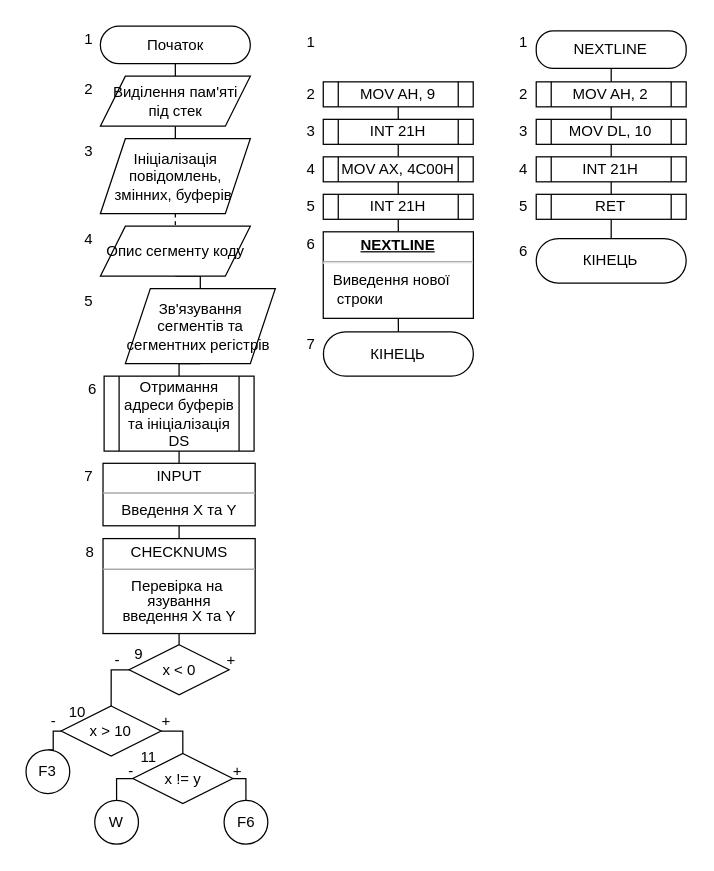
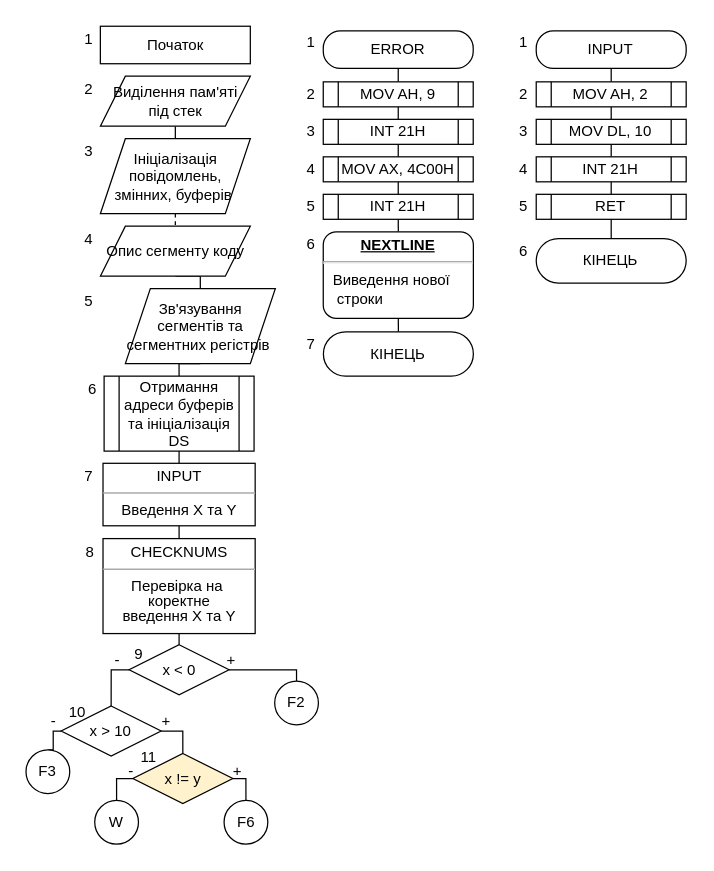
(175, 45) -> (175, 45)
(611, 49) -> (611, 49)
none -> (398, 50)
(175, 70) -> none
none -> (398, 75)
(398, 275) -> (398, 275)
(179, 575) -> (179, 575)
none -> (268, 670)
none -> (296, 703)
(183, 779) -> (183, 779)
